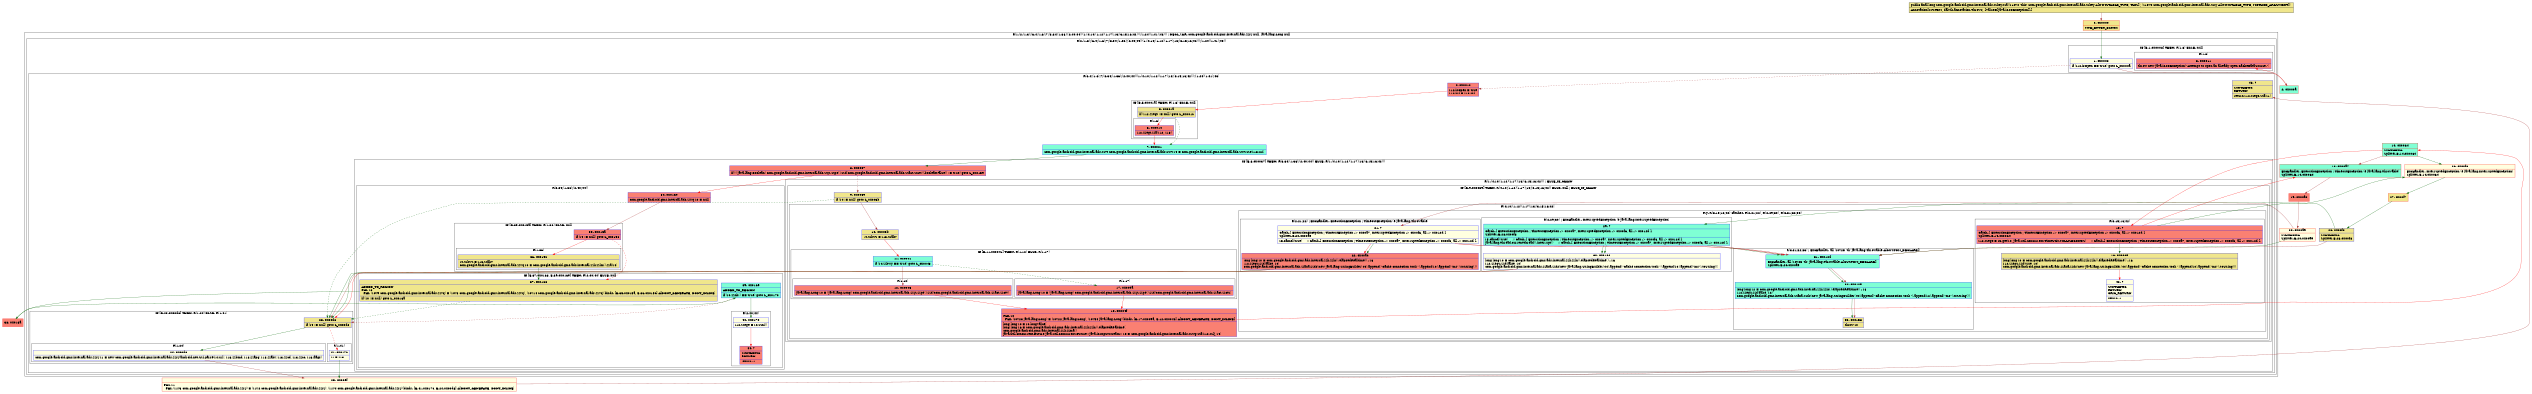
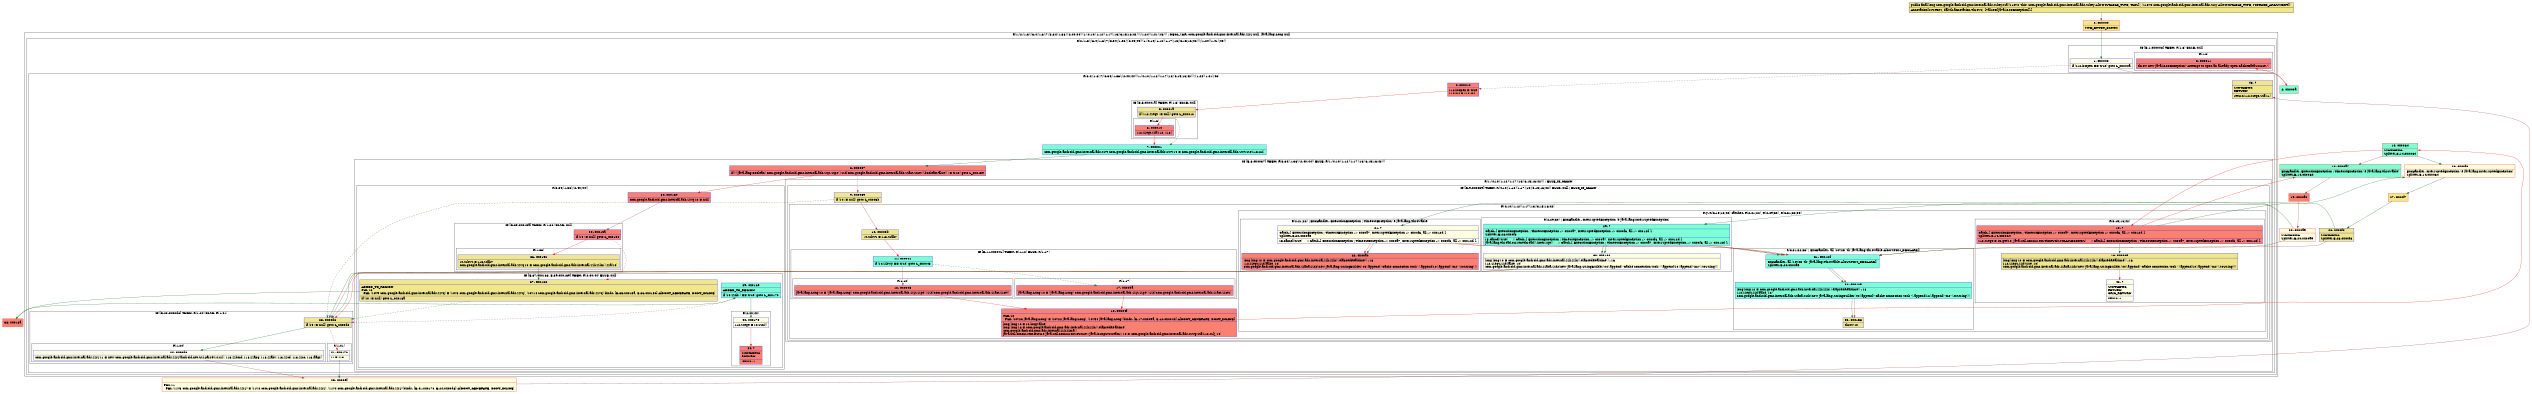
(1852, 203) -> (1852, 203)
